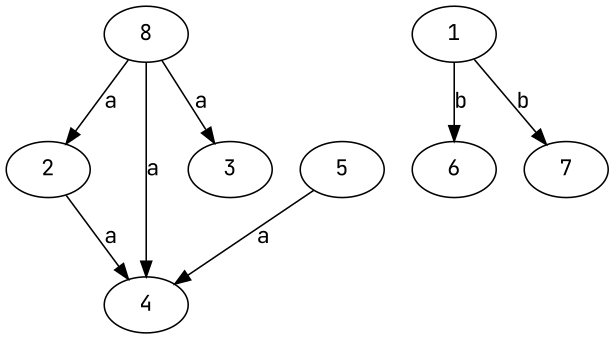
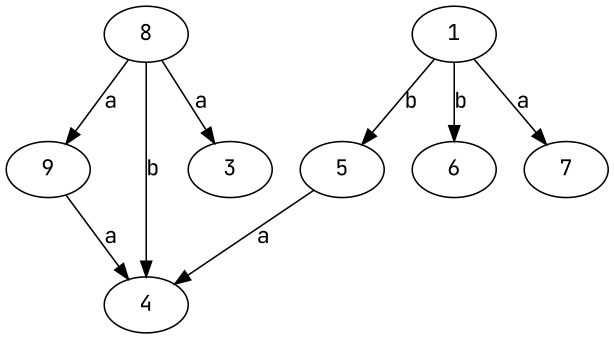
none -> (403, 96)
(523, 102) -> (523, 102)
(48, 170) -> (48, 170)
(153, 170) -> (153, 170)
